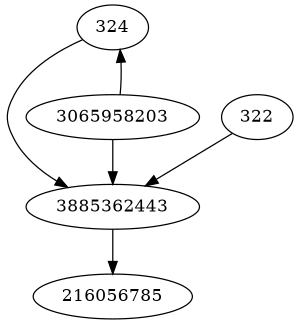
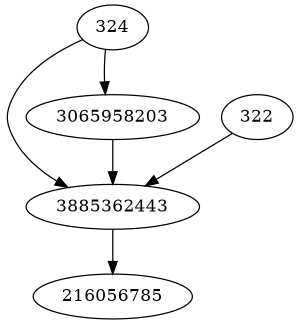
(121, 78) -> (104, 66)
